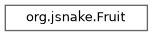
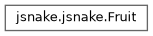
(76, 18) -> (76, 18)
